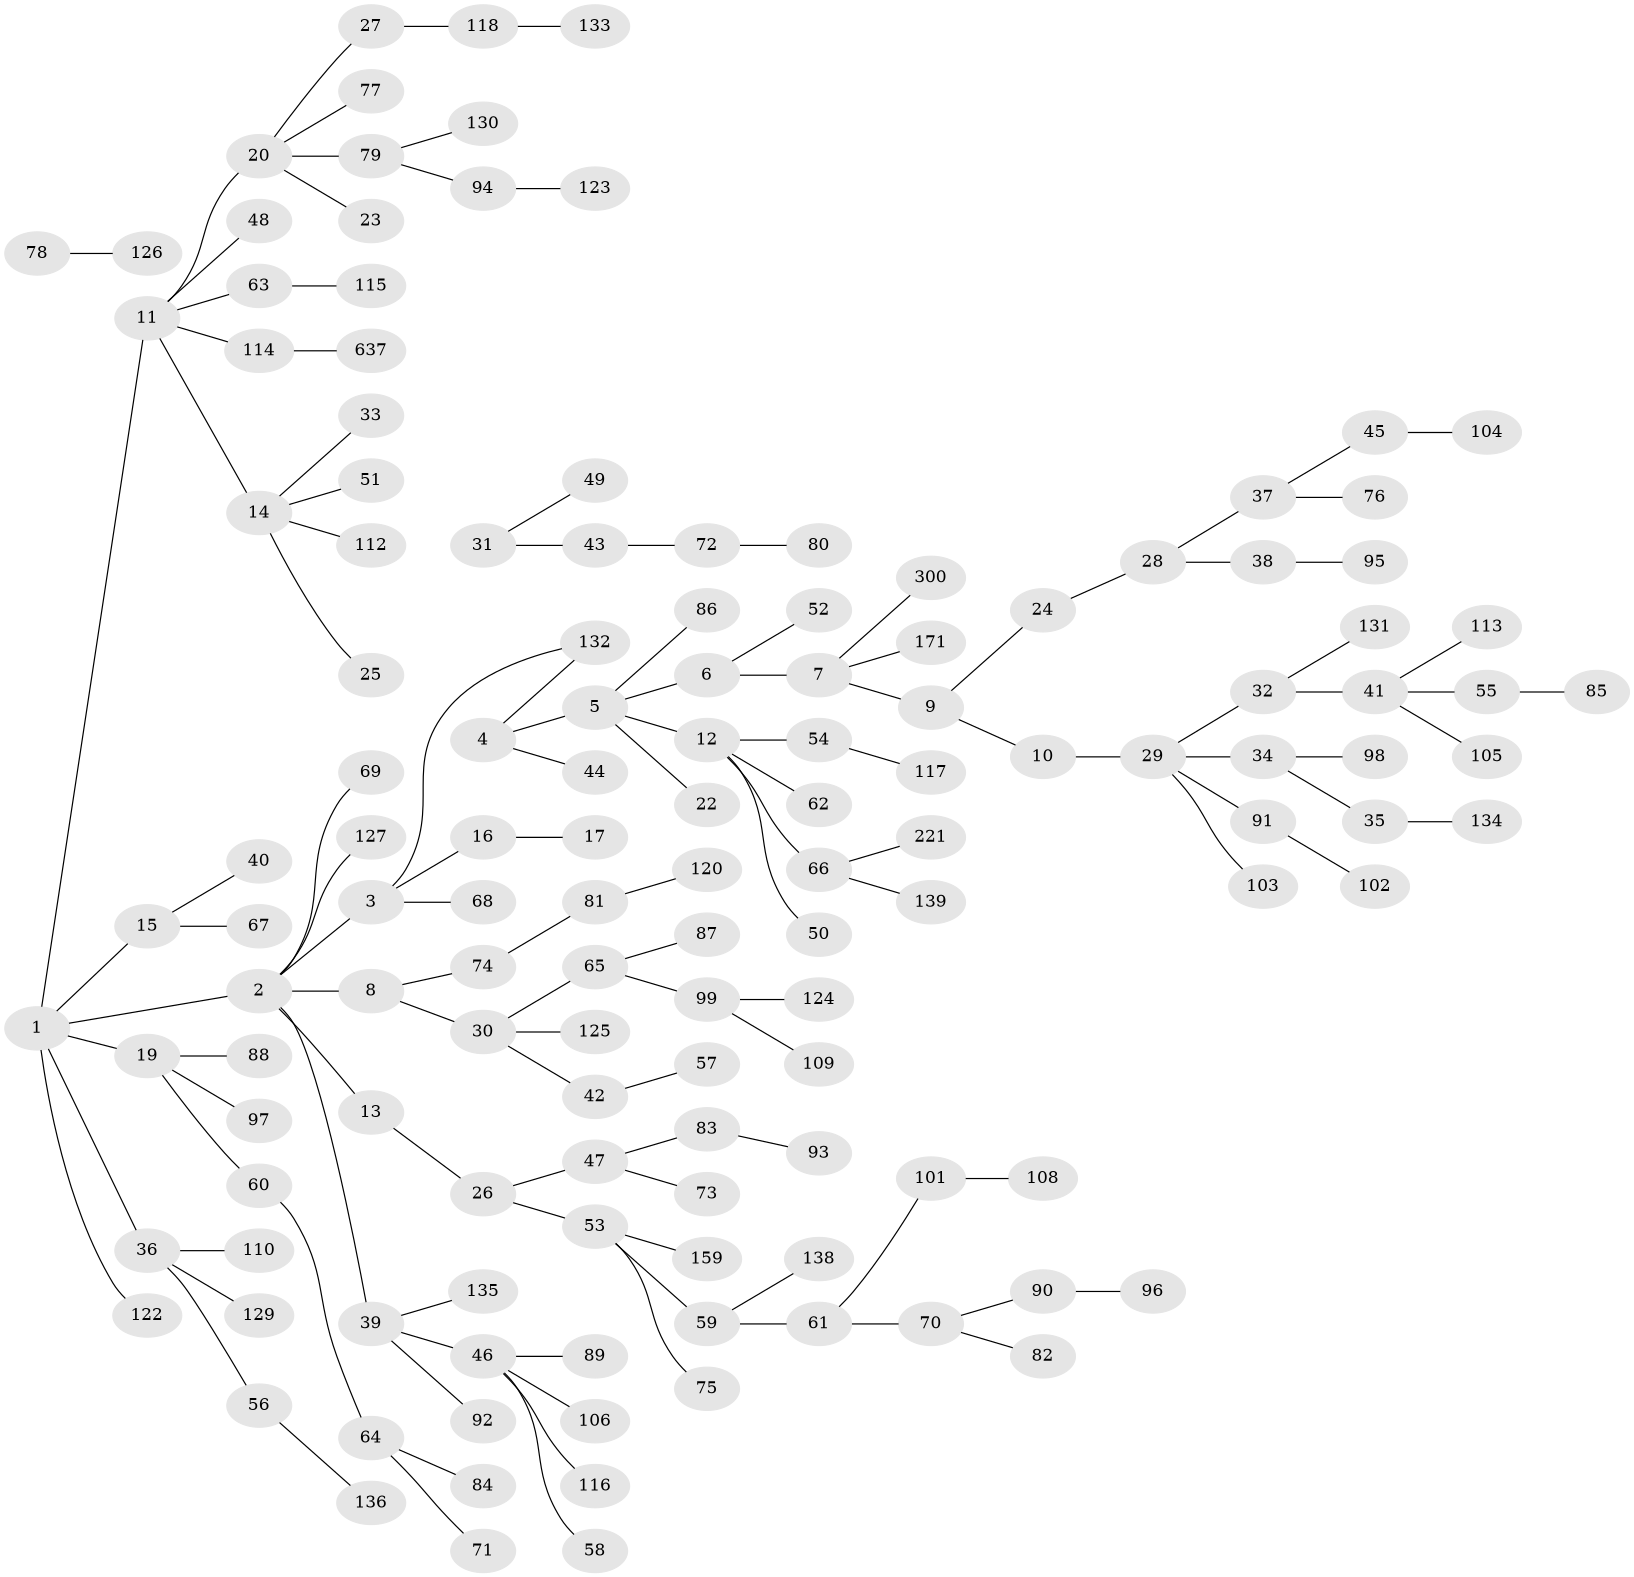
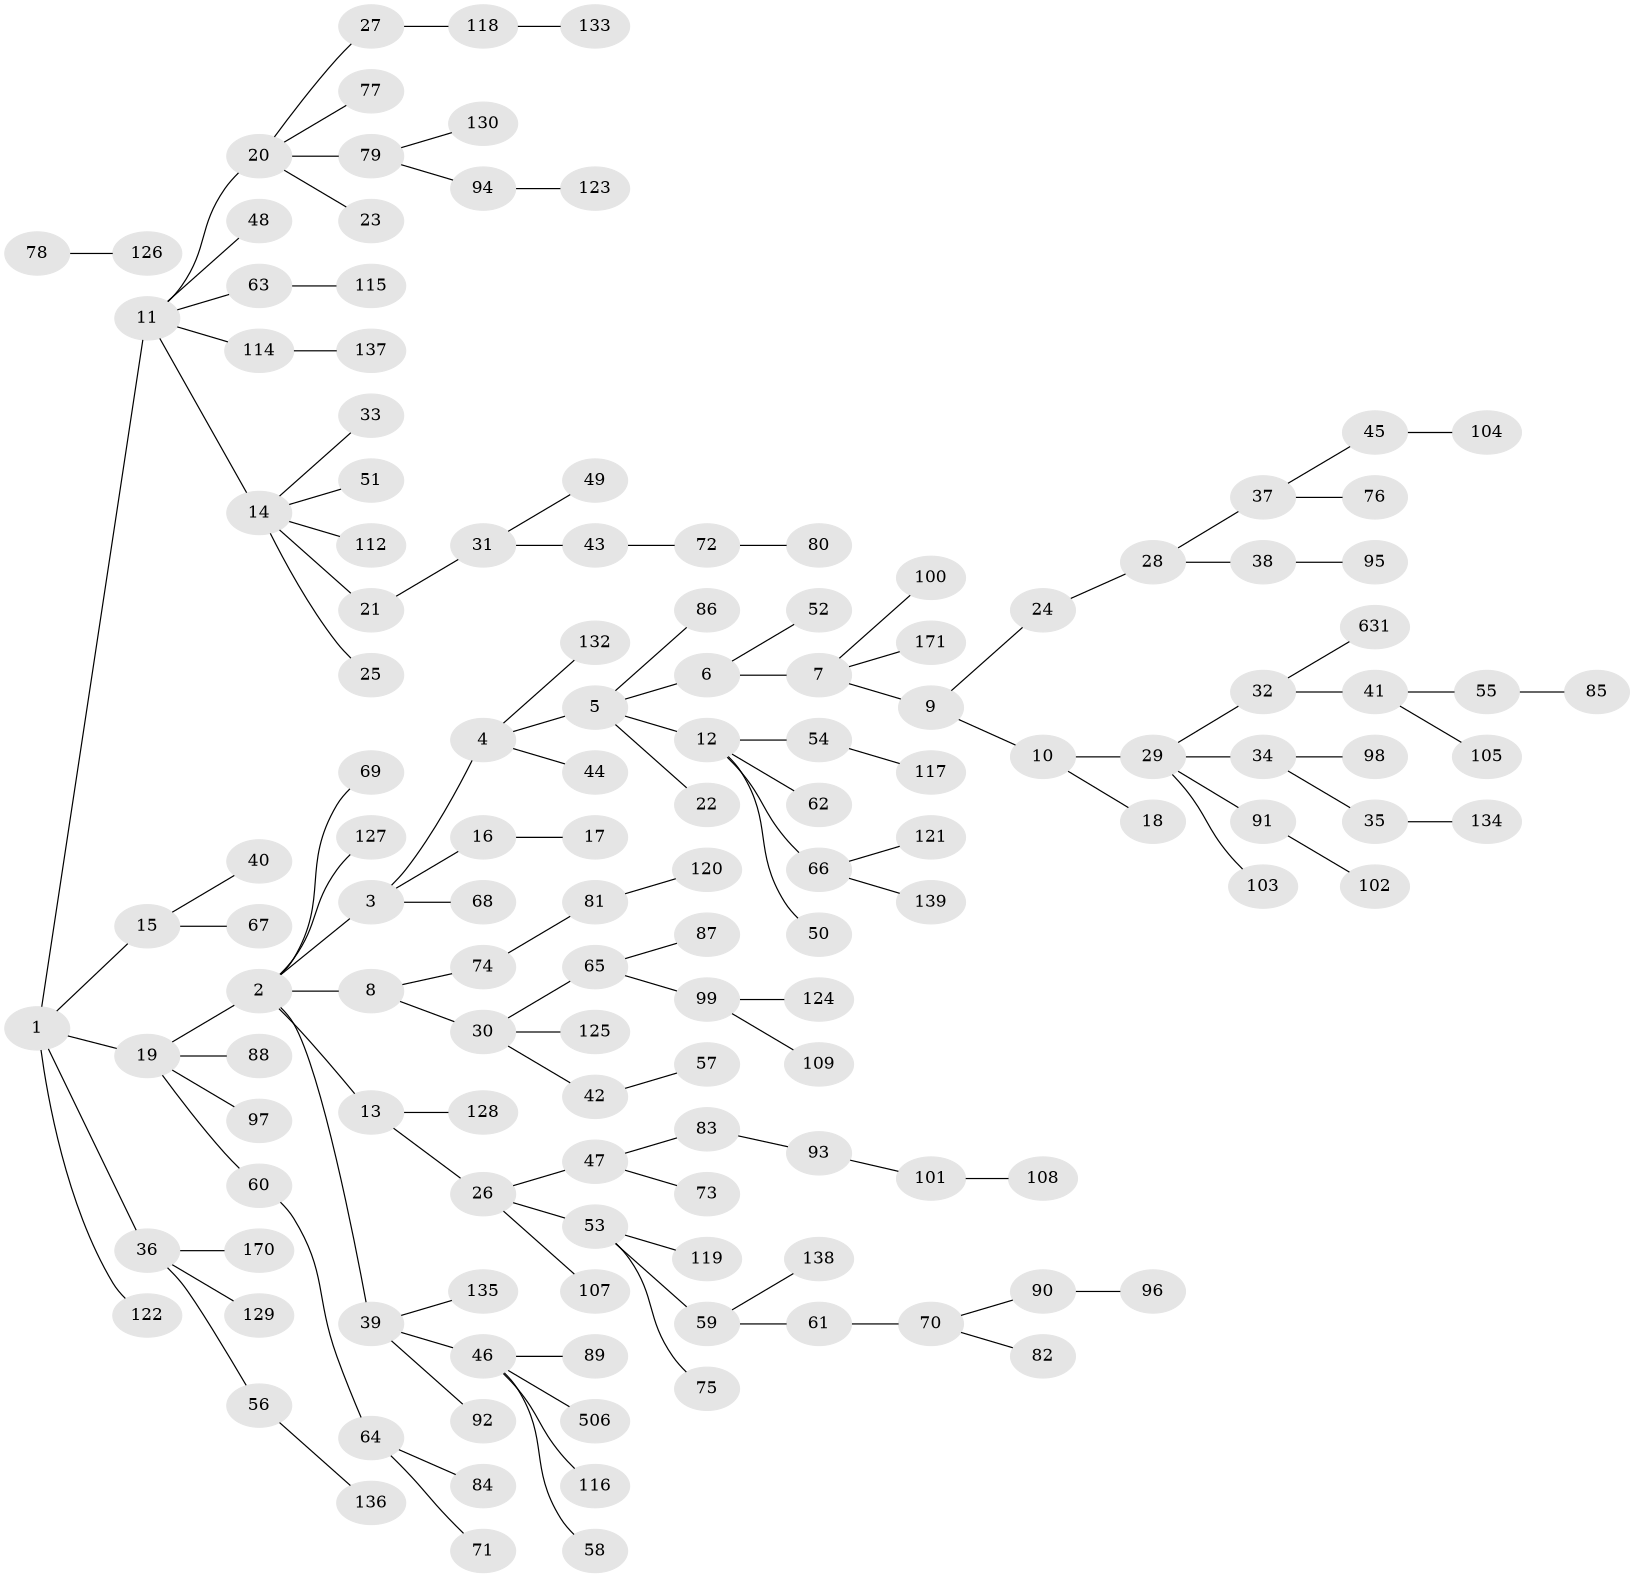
(371, 351) -> (371, 351)
(931, 578) -> (931, 578)
none -> (371, 610)
(1375, 627) -> (1375, 627)
(1487, 627) -> none
(432, 734) -> (436, 826)
none -> (1153, 822)
(931, 837) -> (931, 837)
(148, 1010) -> (203, 1024)
none -> (483, 1112)
(259, 1251) -> (259, 1251)
(881, 1255) -> (874, 1166)
(707, 1259) -> (707, 1259)
none -> (595, 1291)
(595, 1421) -> (595, 1421)
